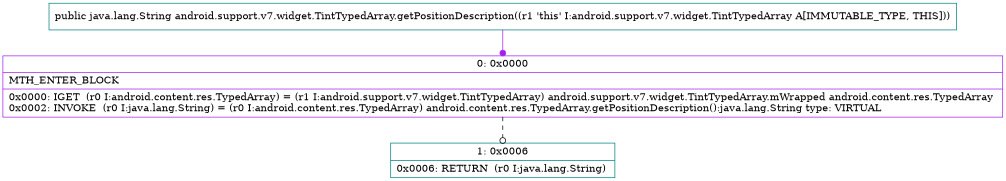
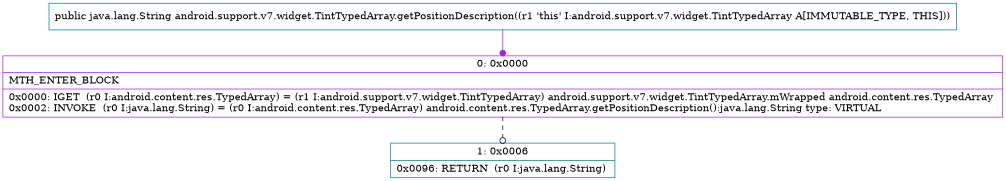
(503, 169) -> (503, 169)
